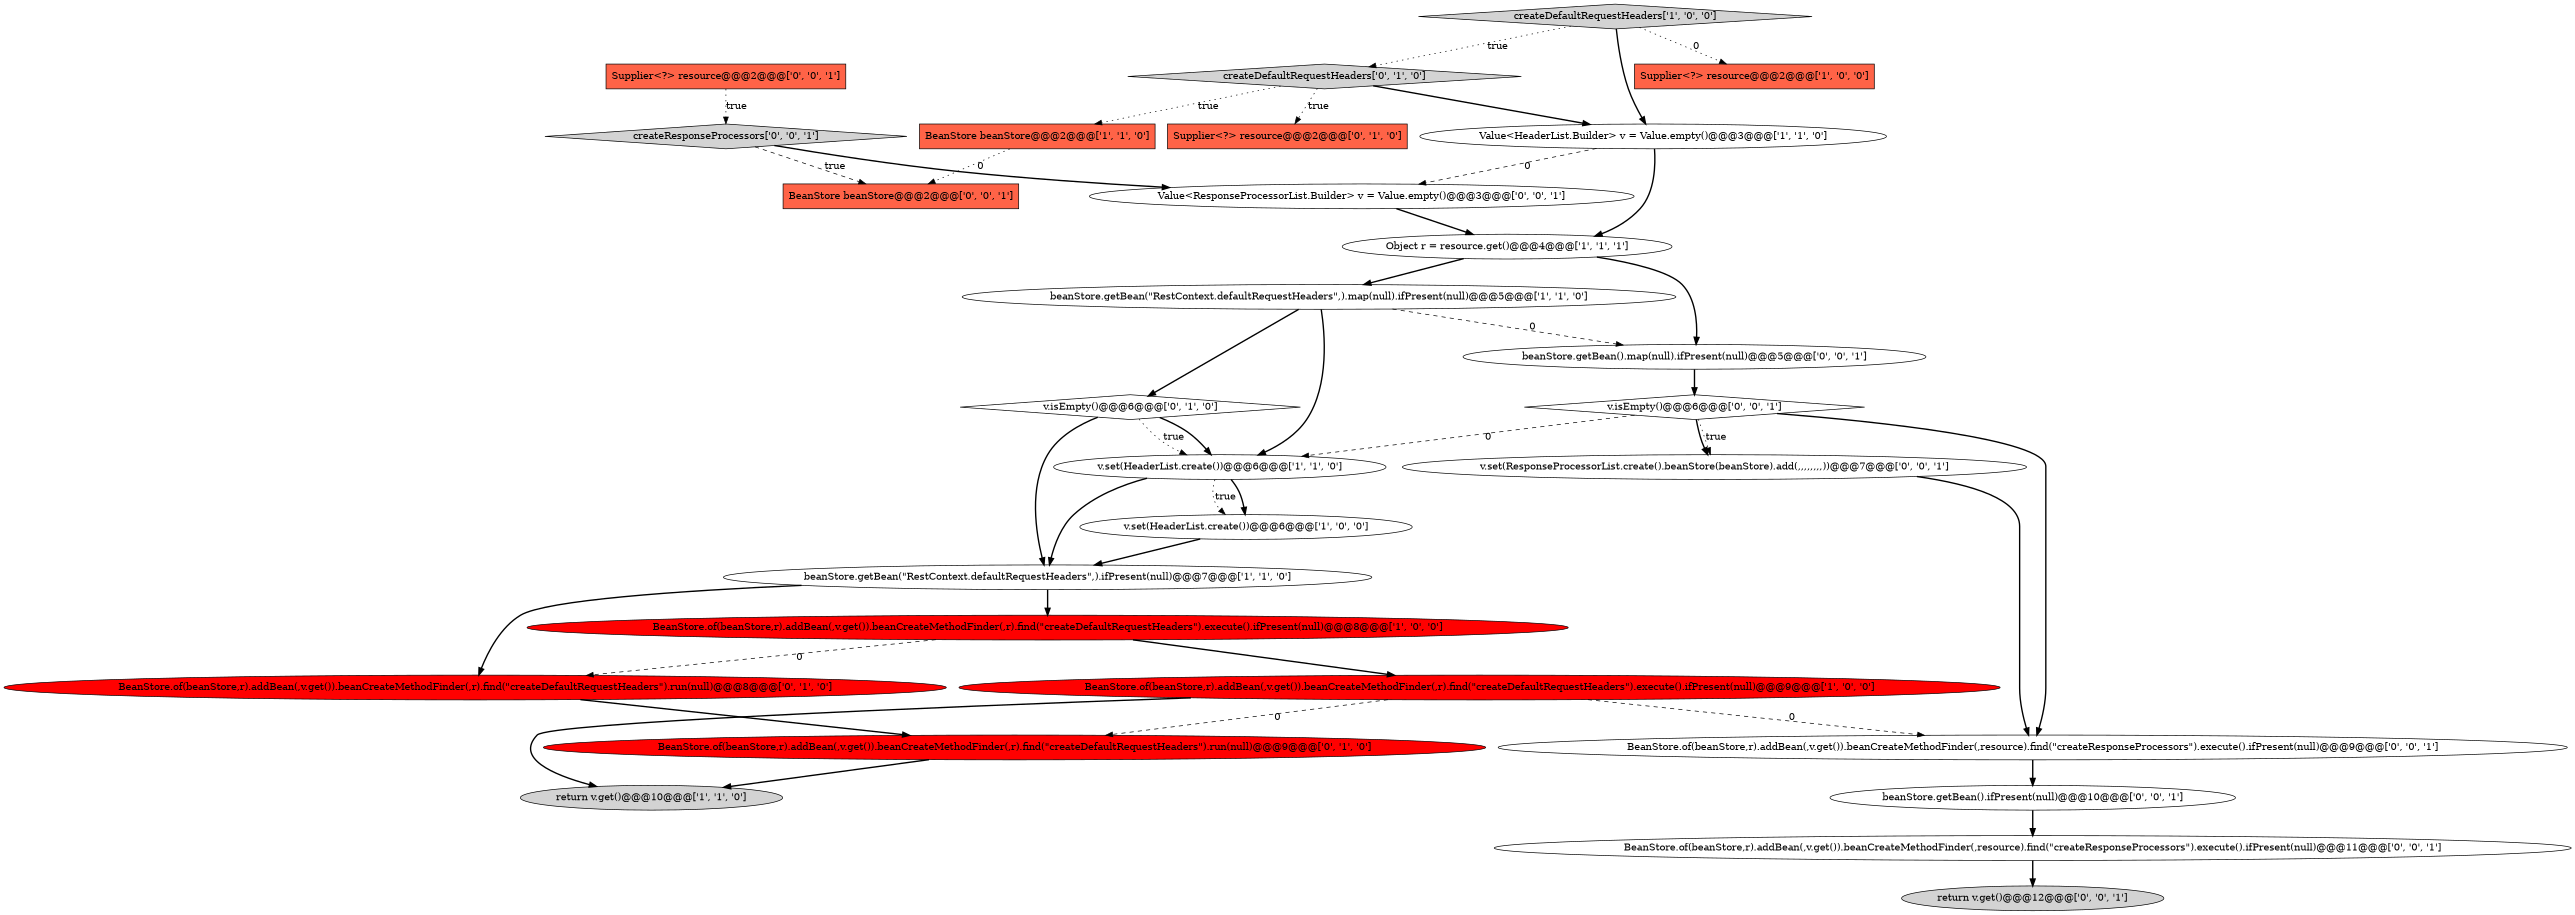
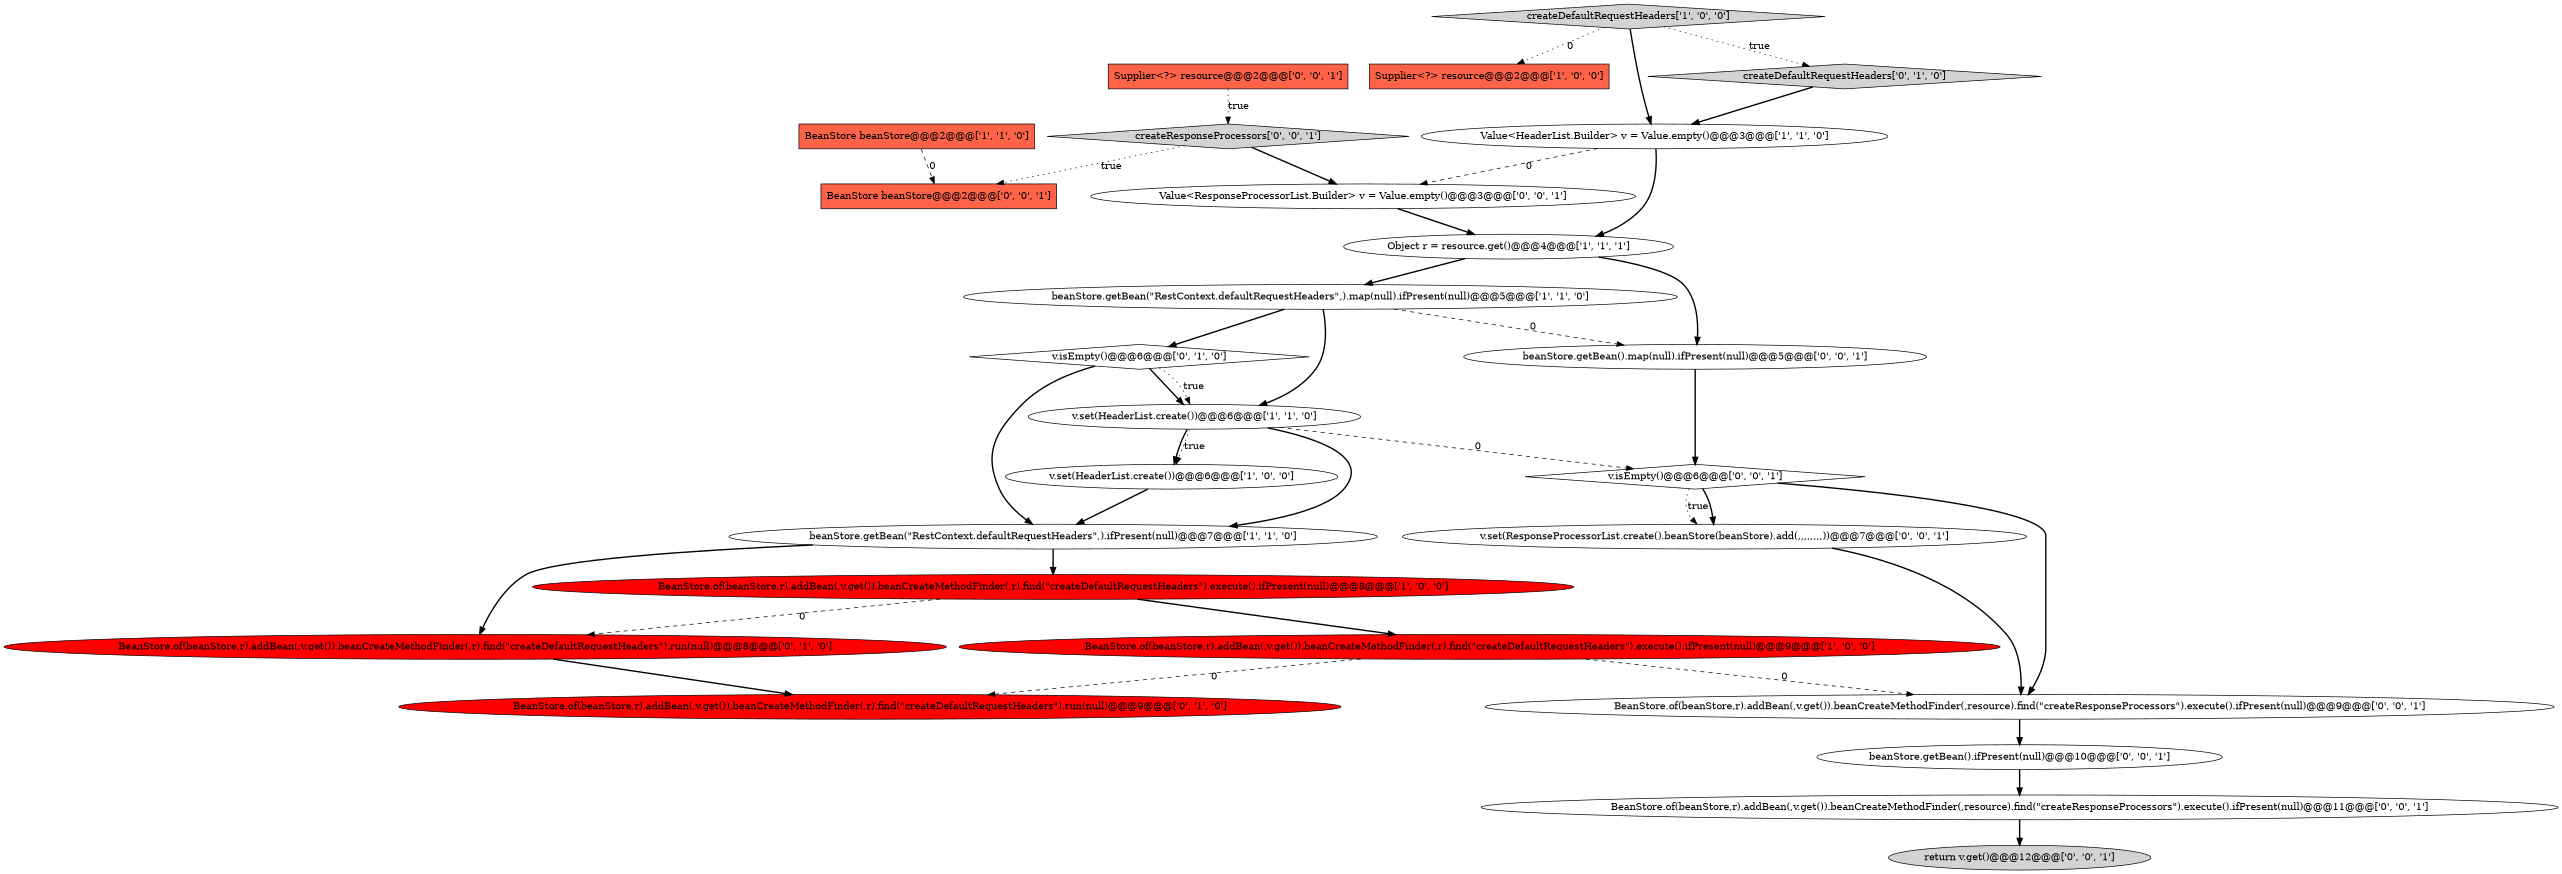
(1191, 104) -> none
(1287, 136) -> none
(807, 164) -> (1094, 164)
(972, 165) -> (926, 163)
(1472, 435) -> (1453, 448)
(652, 798) -> none
